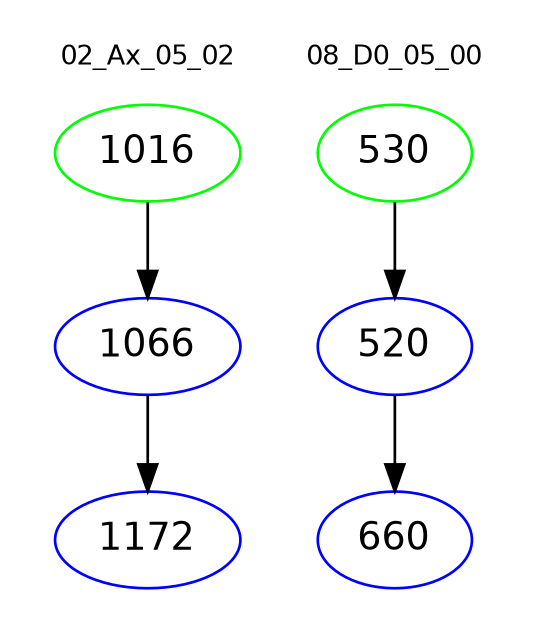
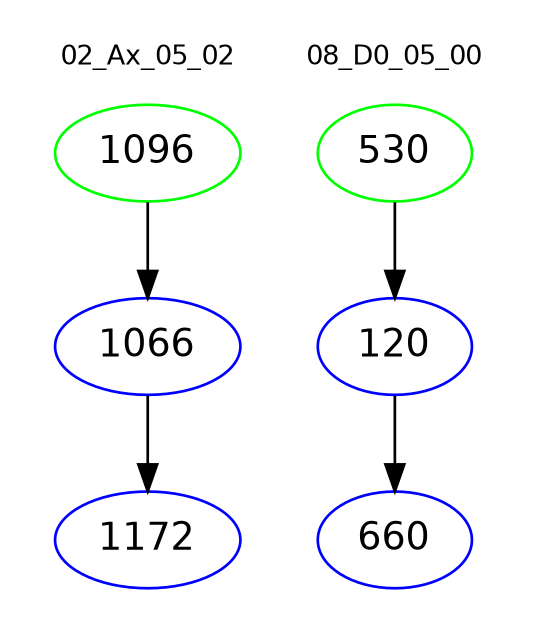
(148, 153) -> (148, 153)
(395, 347) -> (395, 347)
